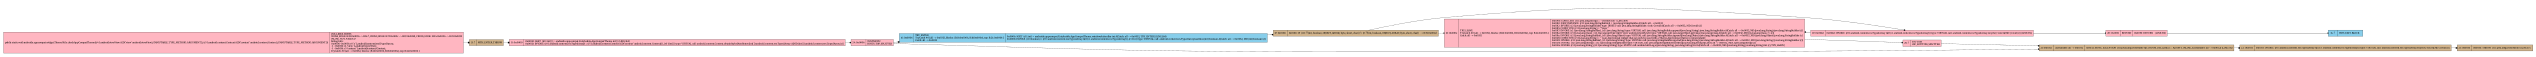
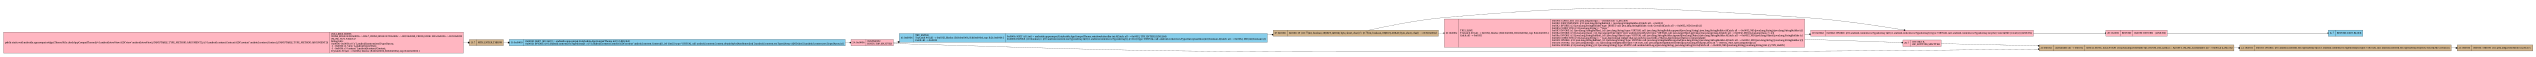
(1808, 32) -> (1807, 34)
(2349, 33) -> (2349, 33)
(1917, 42) -> (1918, 42)
(677, 43) -> (677, 43)
